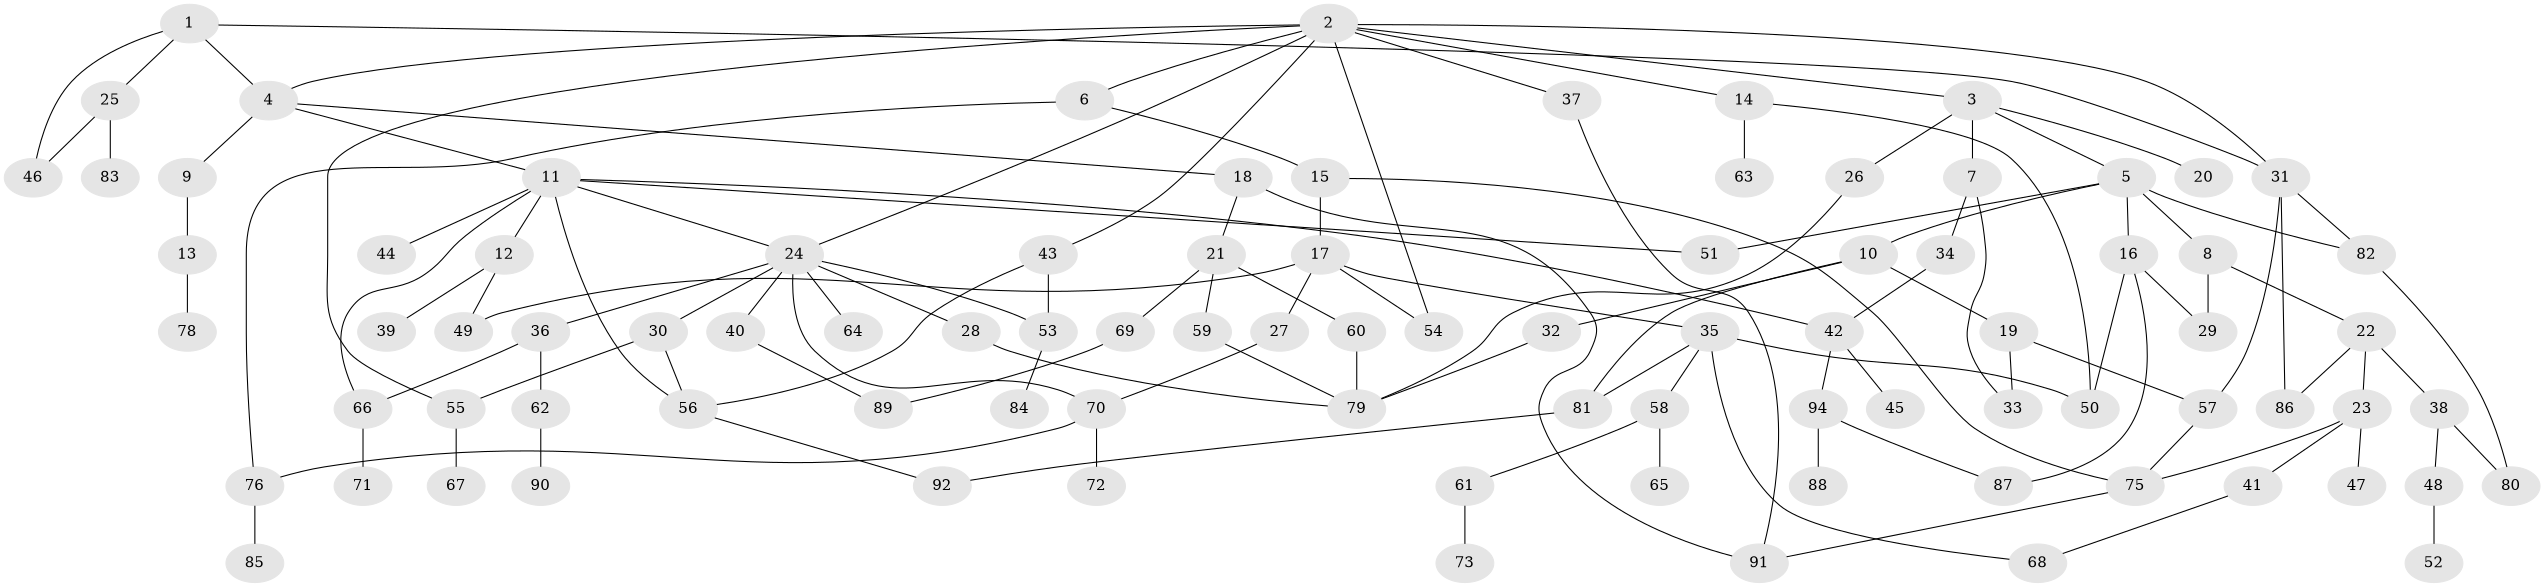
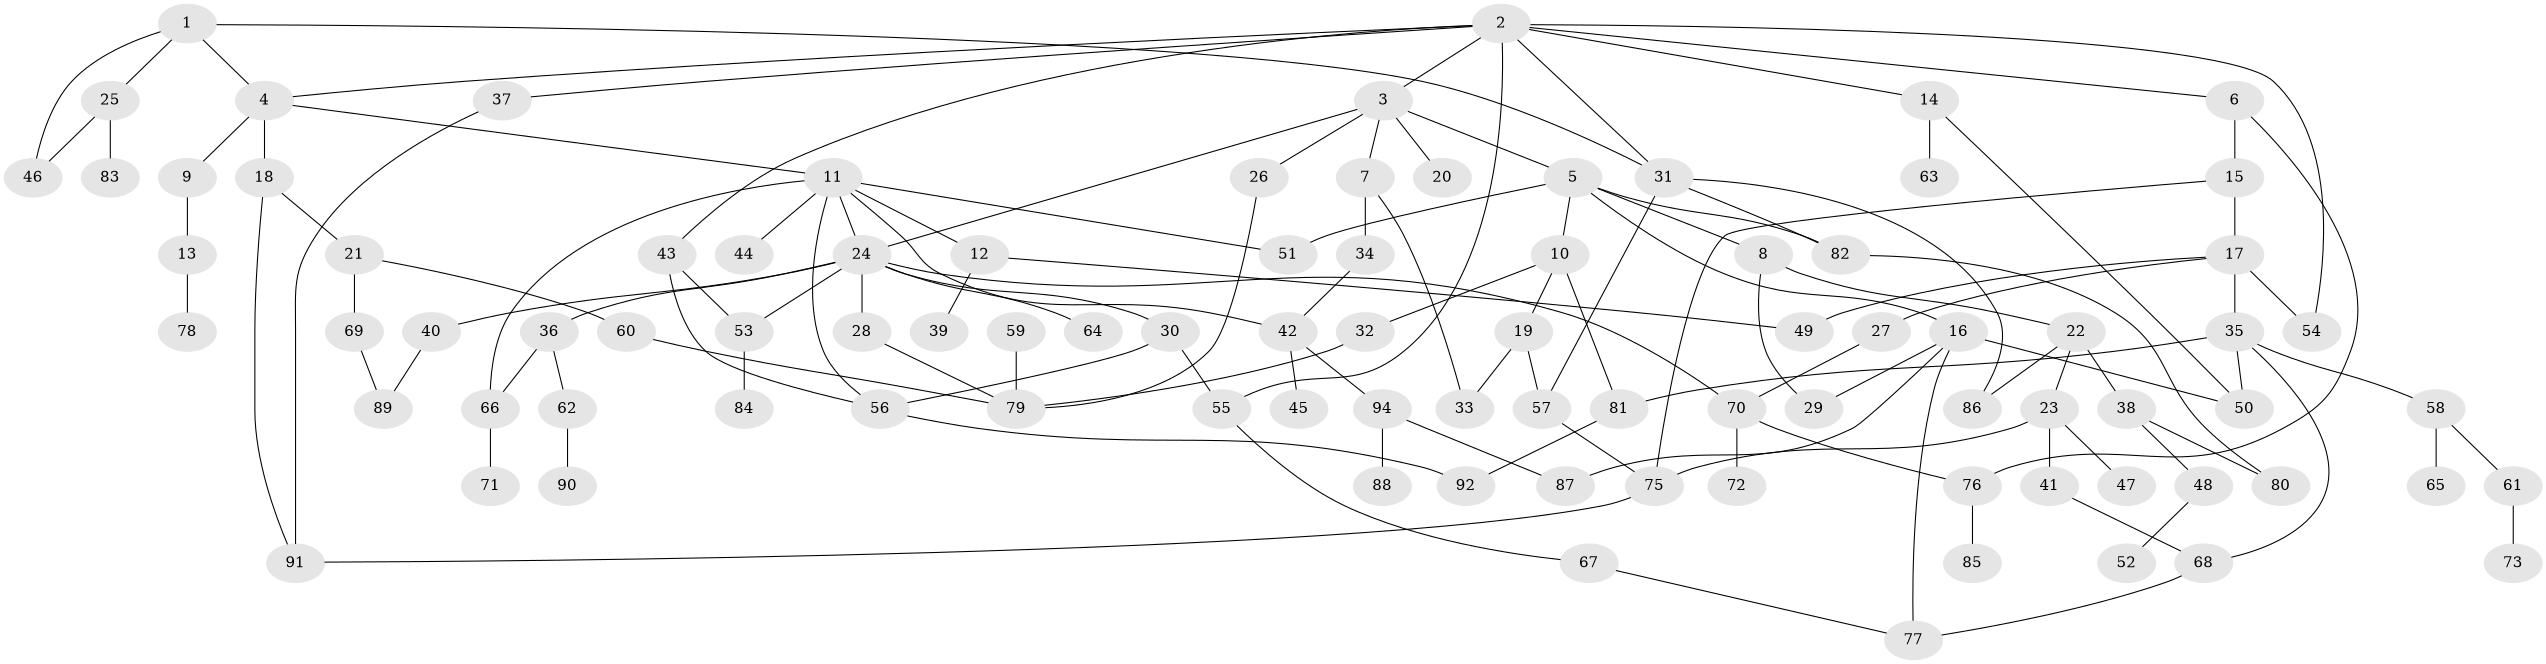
(1065, 145) -> (1123, 178)
(1210, 293) -> none
none -> (1914, 640)
